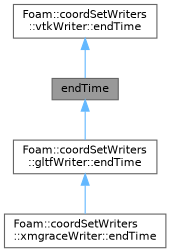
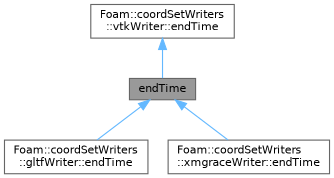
(85, 200) -> (206, 123)
